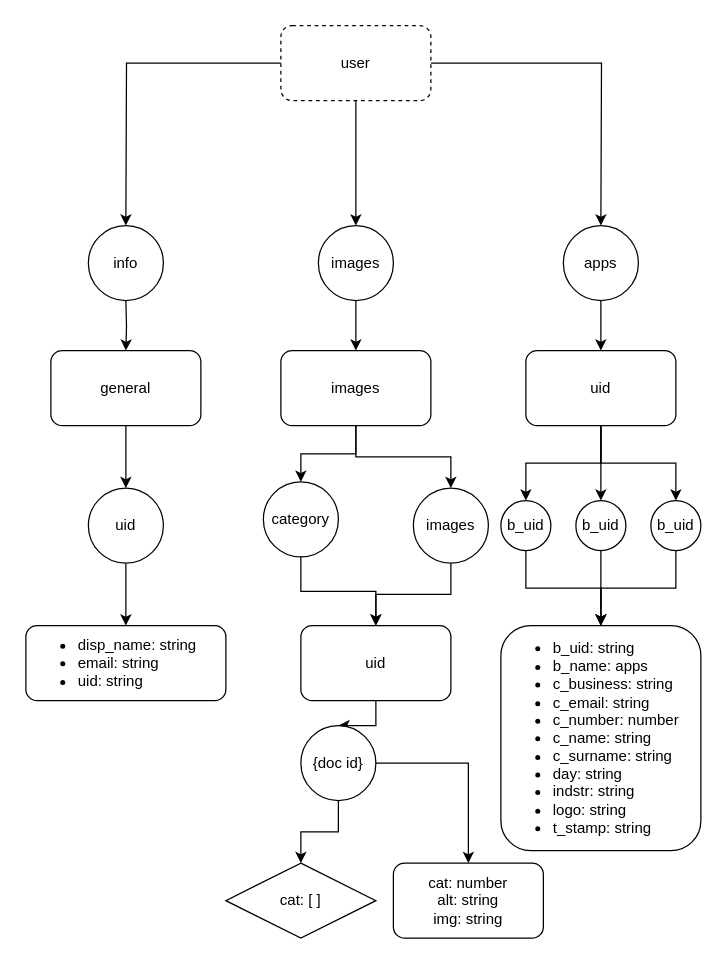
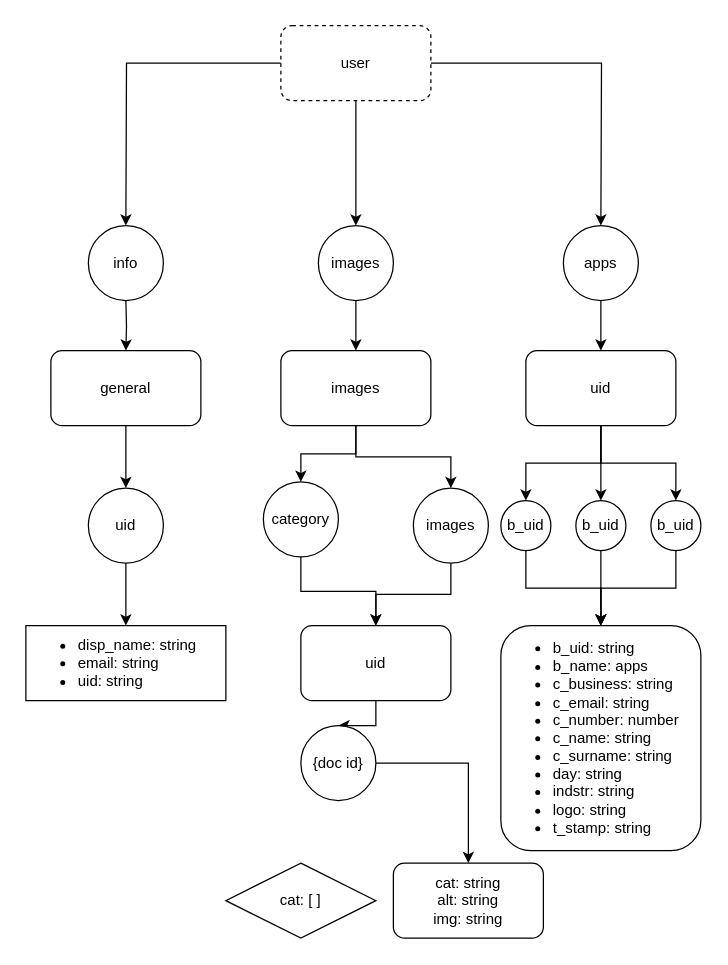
(126, 663) -> (126, 663)
(324, 832) -> none
(468, 901) -> (468, 901)
